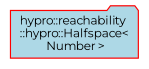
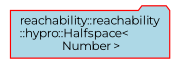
(74, 34) -> (90, 34)
